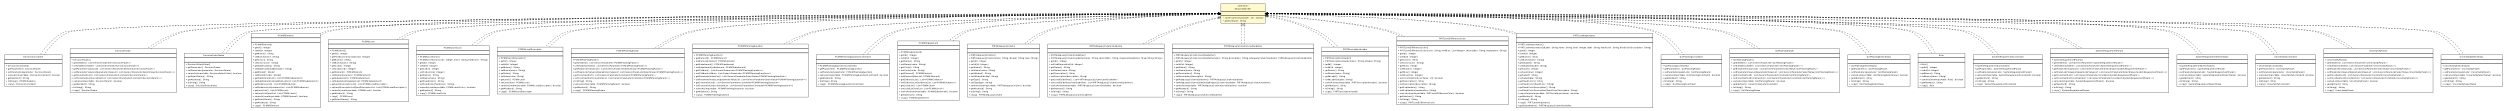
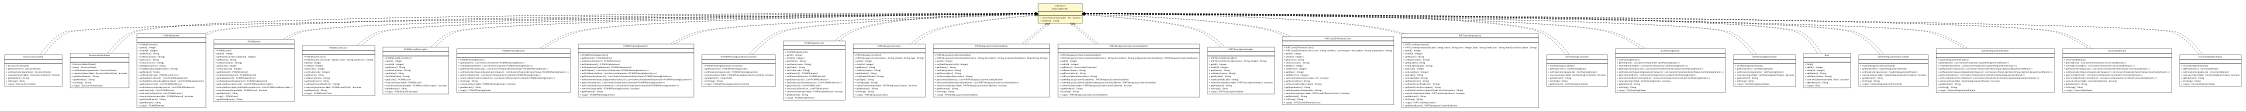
(1234, 21) -> (1050, 21)
(203, 67) -> (84, 67)
(1184, 67) -> (1078, 67)
(123, 71) -> none
(2212, 71) -> none
(2286, 71) -> none
(267, 75) -> (159, 75)
(829, 78) -> (718, 78)
(21, 81) -> (16, 81)
(514, 83) -> (403, 83)
(1679, 84) -> (1568, 84)
(1754, 84) -> (1629, 84)
